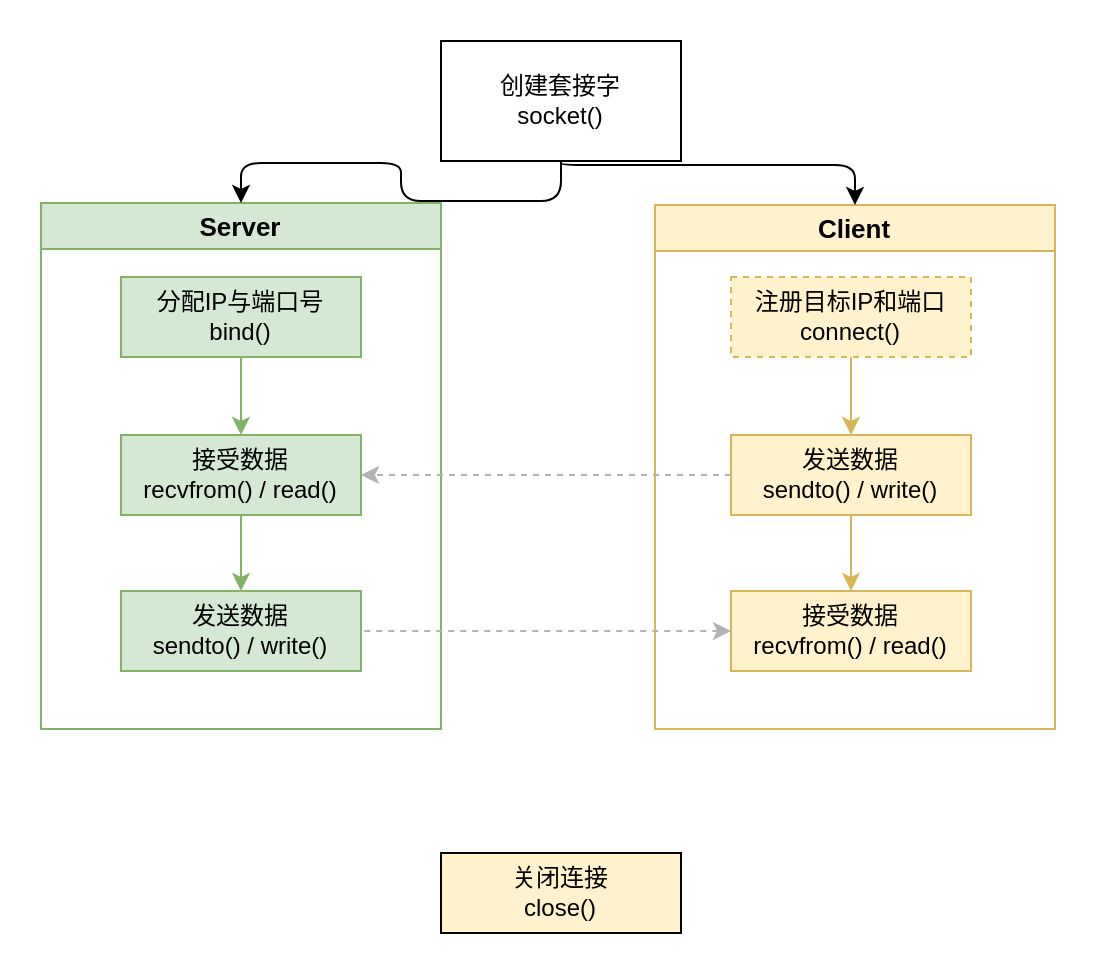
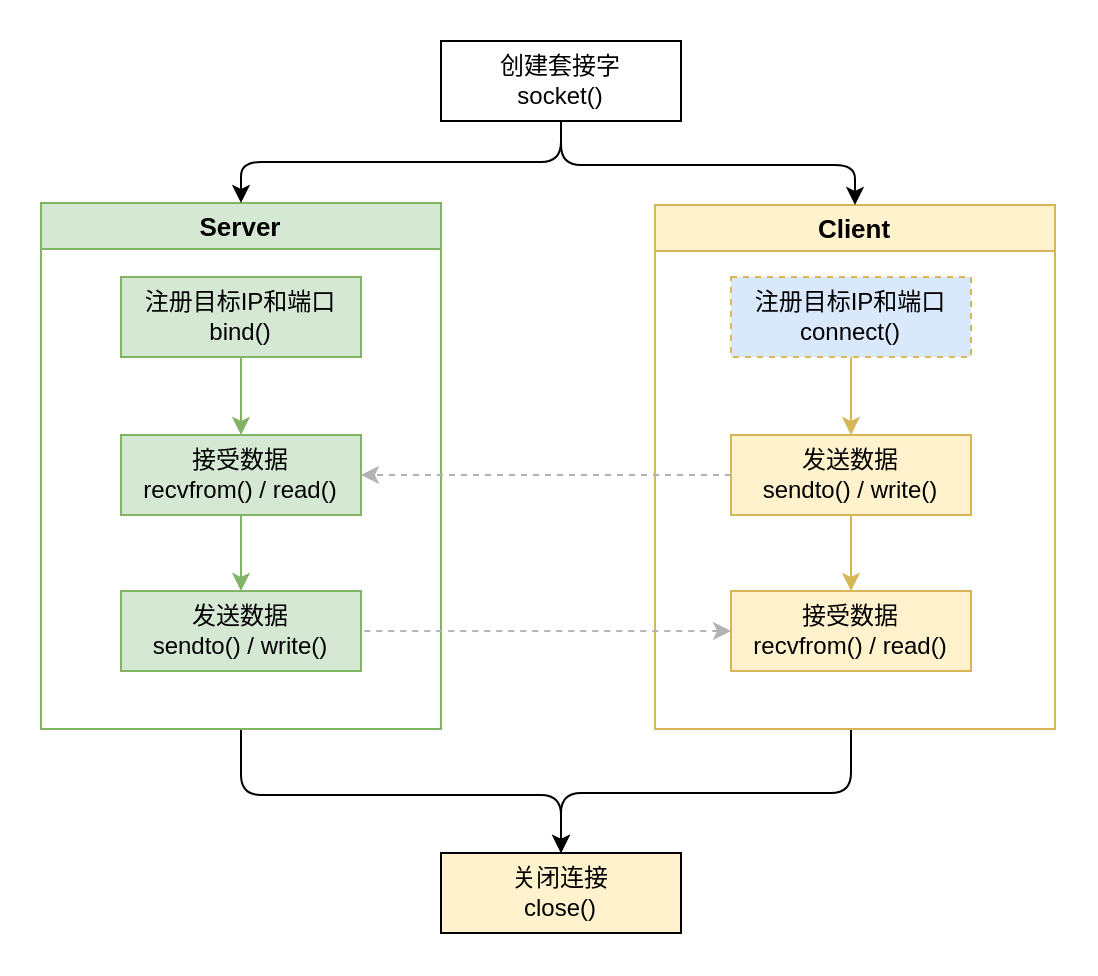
(561, 101) -> (561, 81)
(241, 317) -> (241, 317)
(851, 317) -> (851, 317)
none -> (731, 793)
none -> (375, 795)
